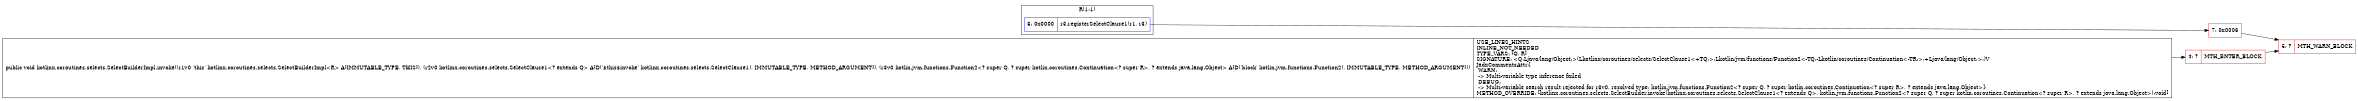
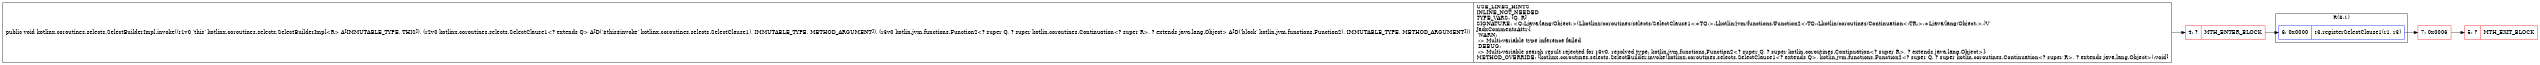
(1087, 10) -> (2342, 18)
(2325, 46) -> (2509, 32)
(2270, 52) -> (2270, 33)
